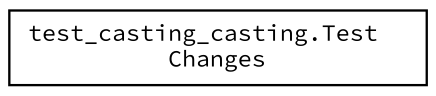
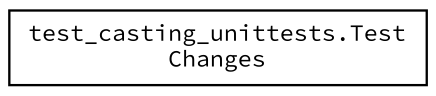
(218, 48) -> (218, 48)
